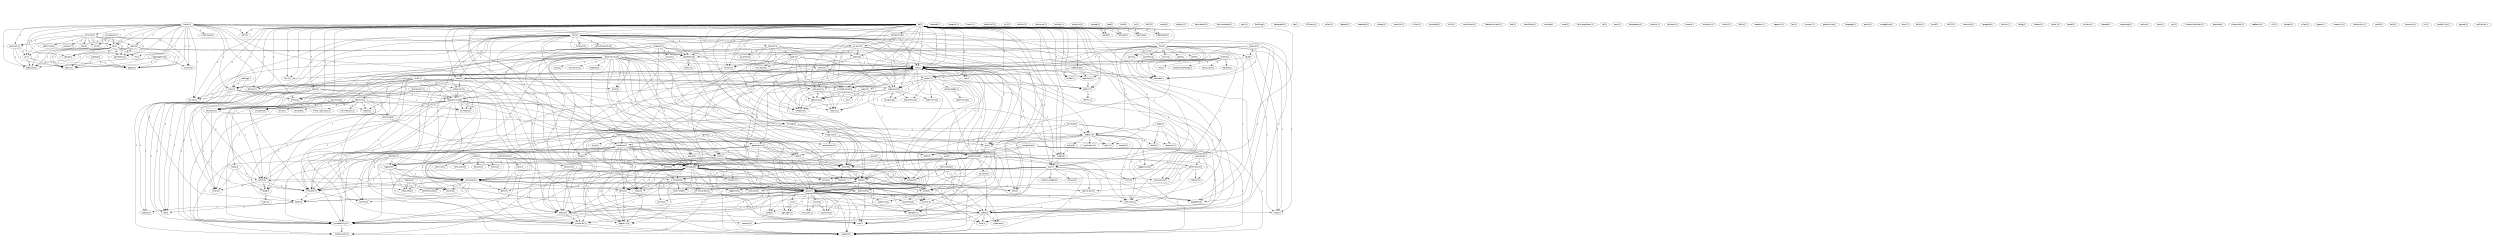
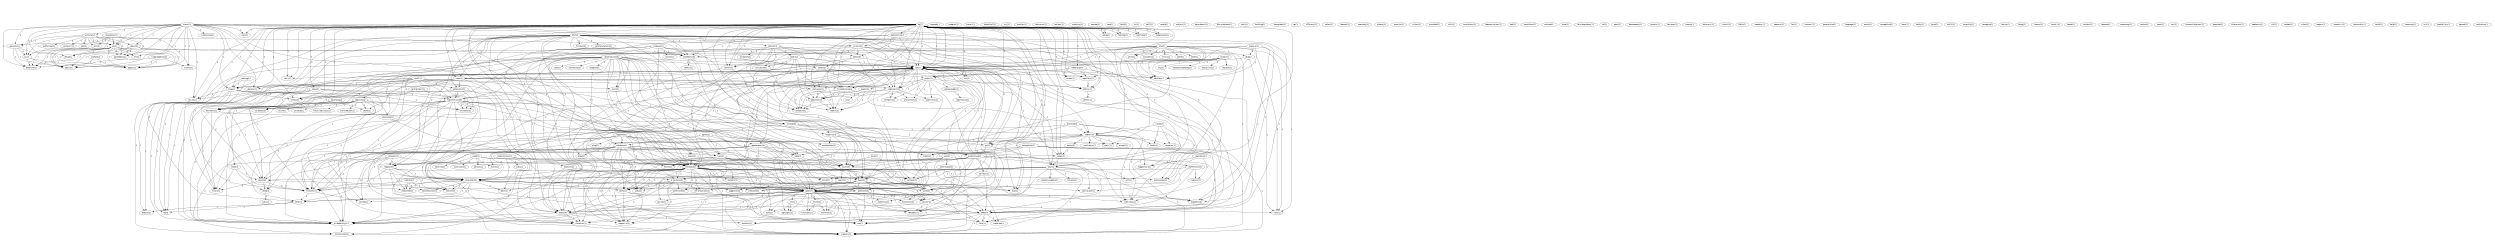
(1199, 161) -> (1181, 160)
